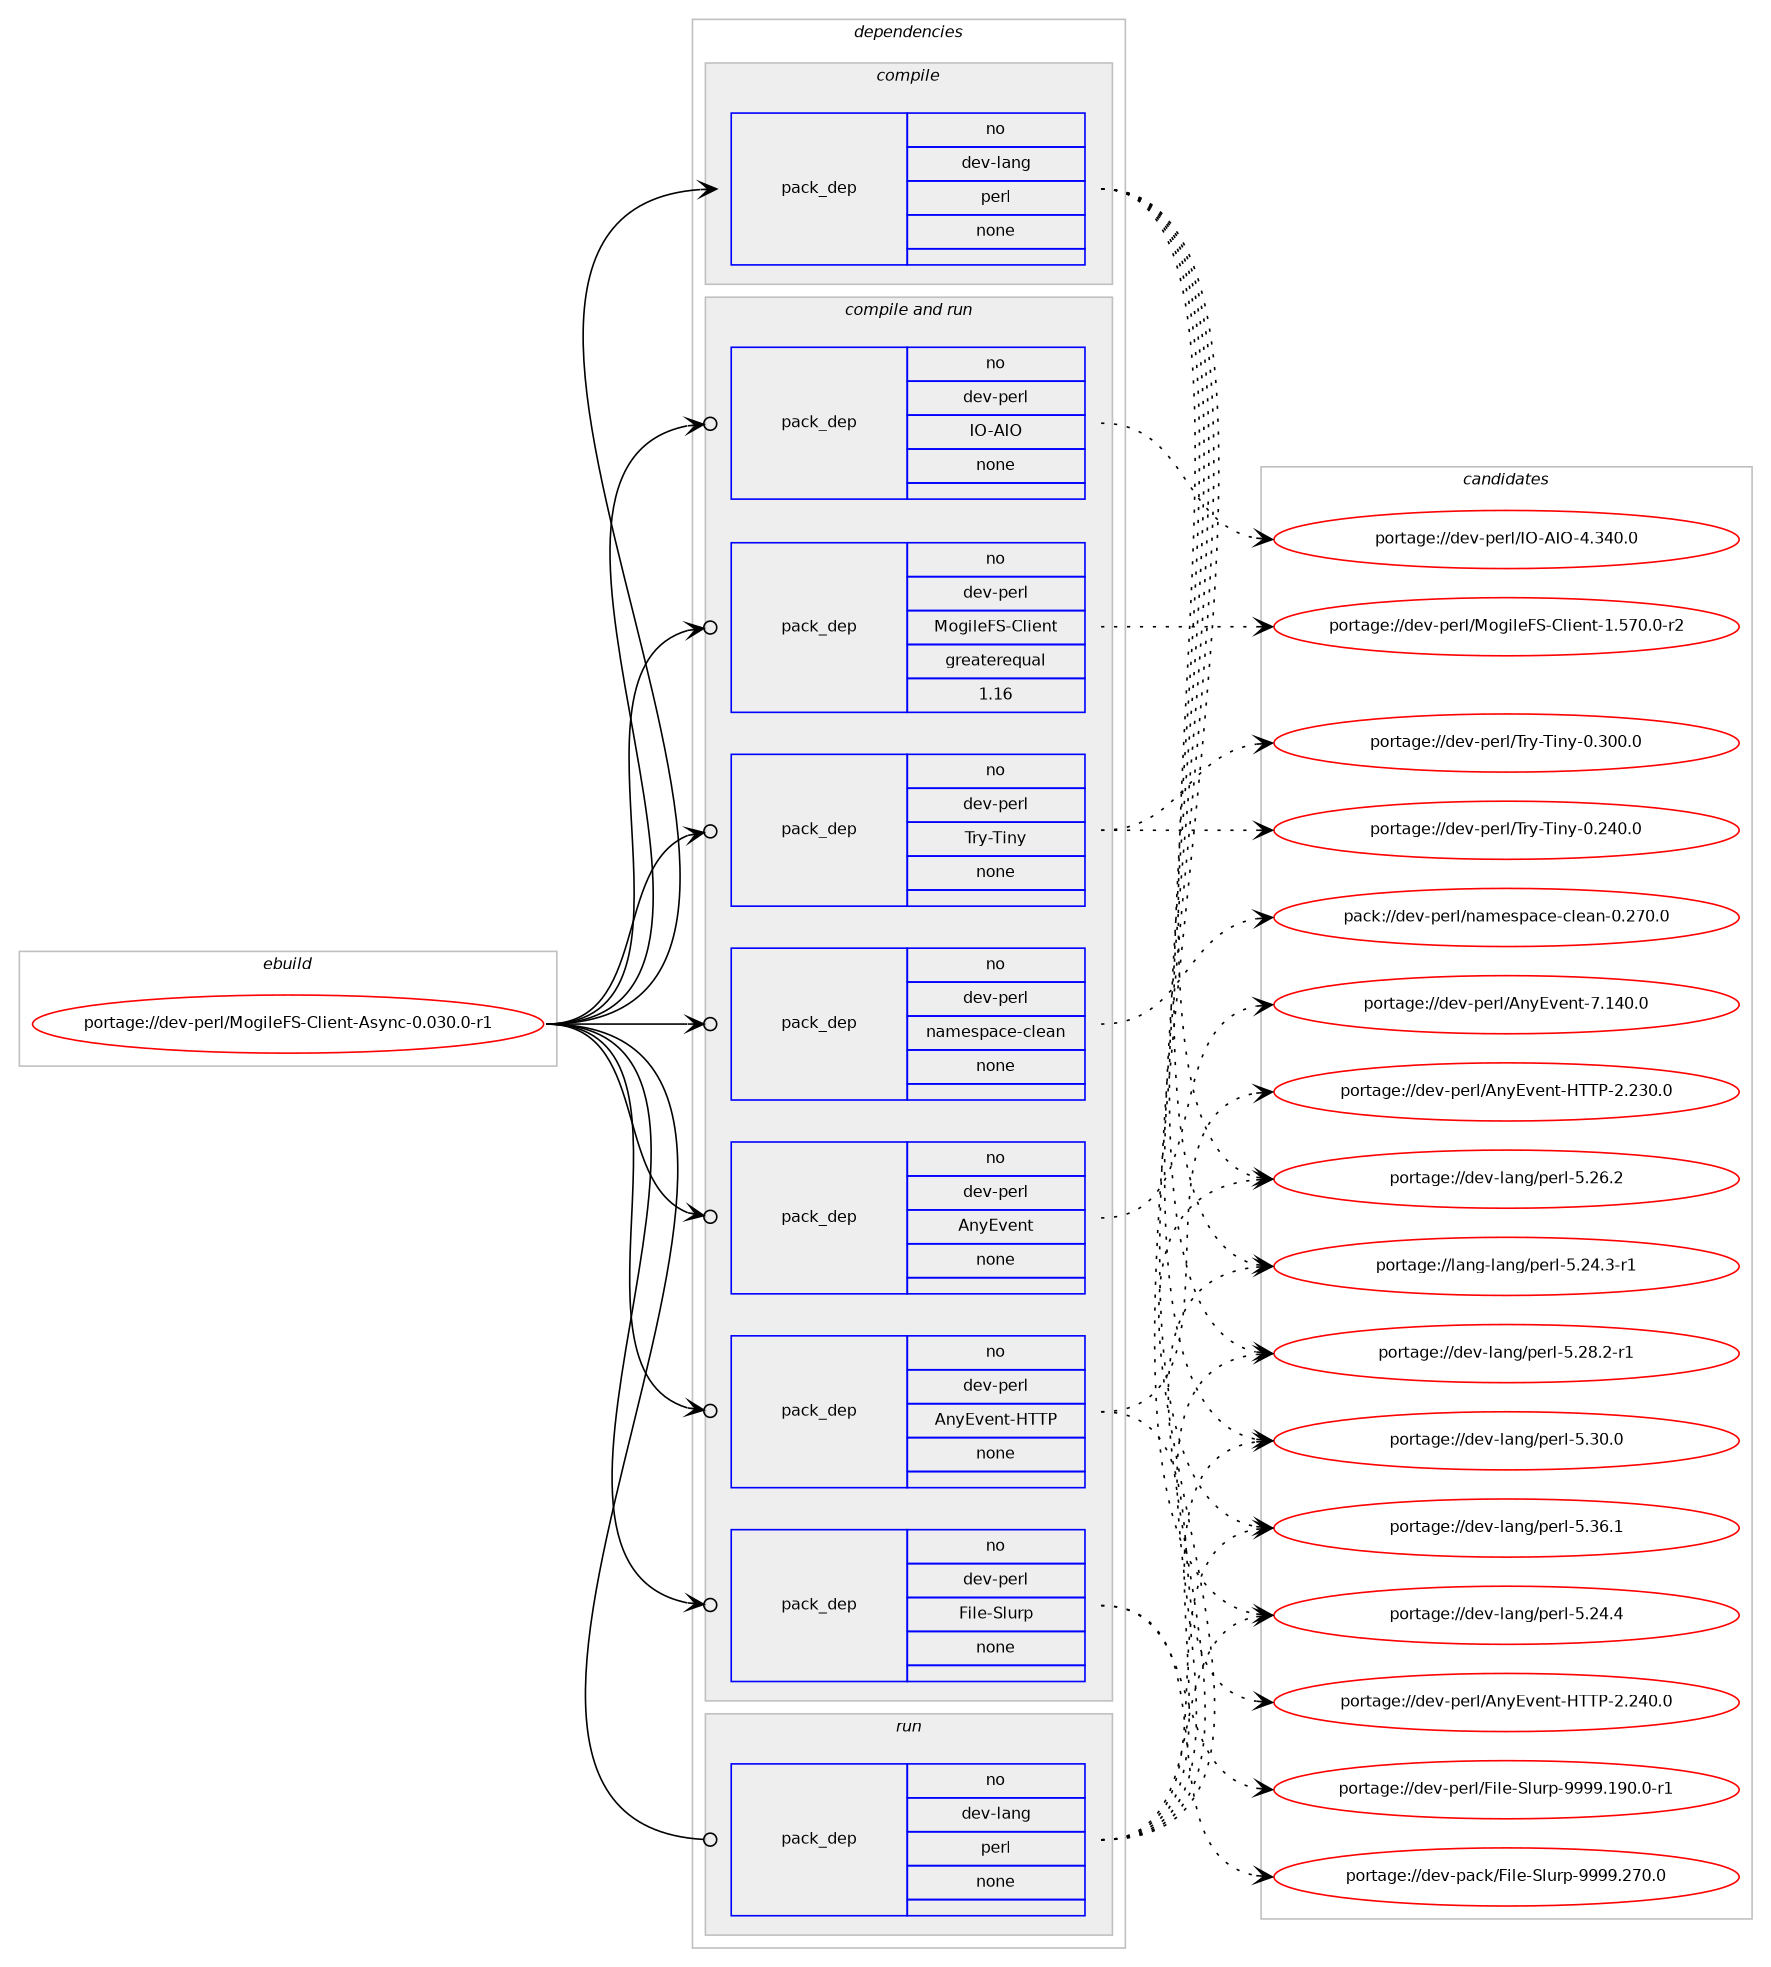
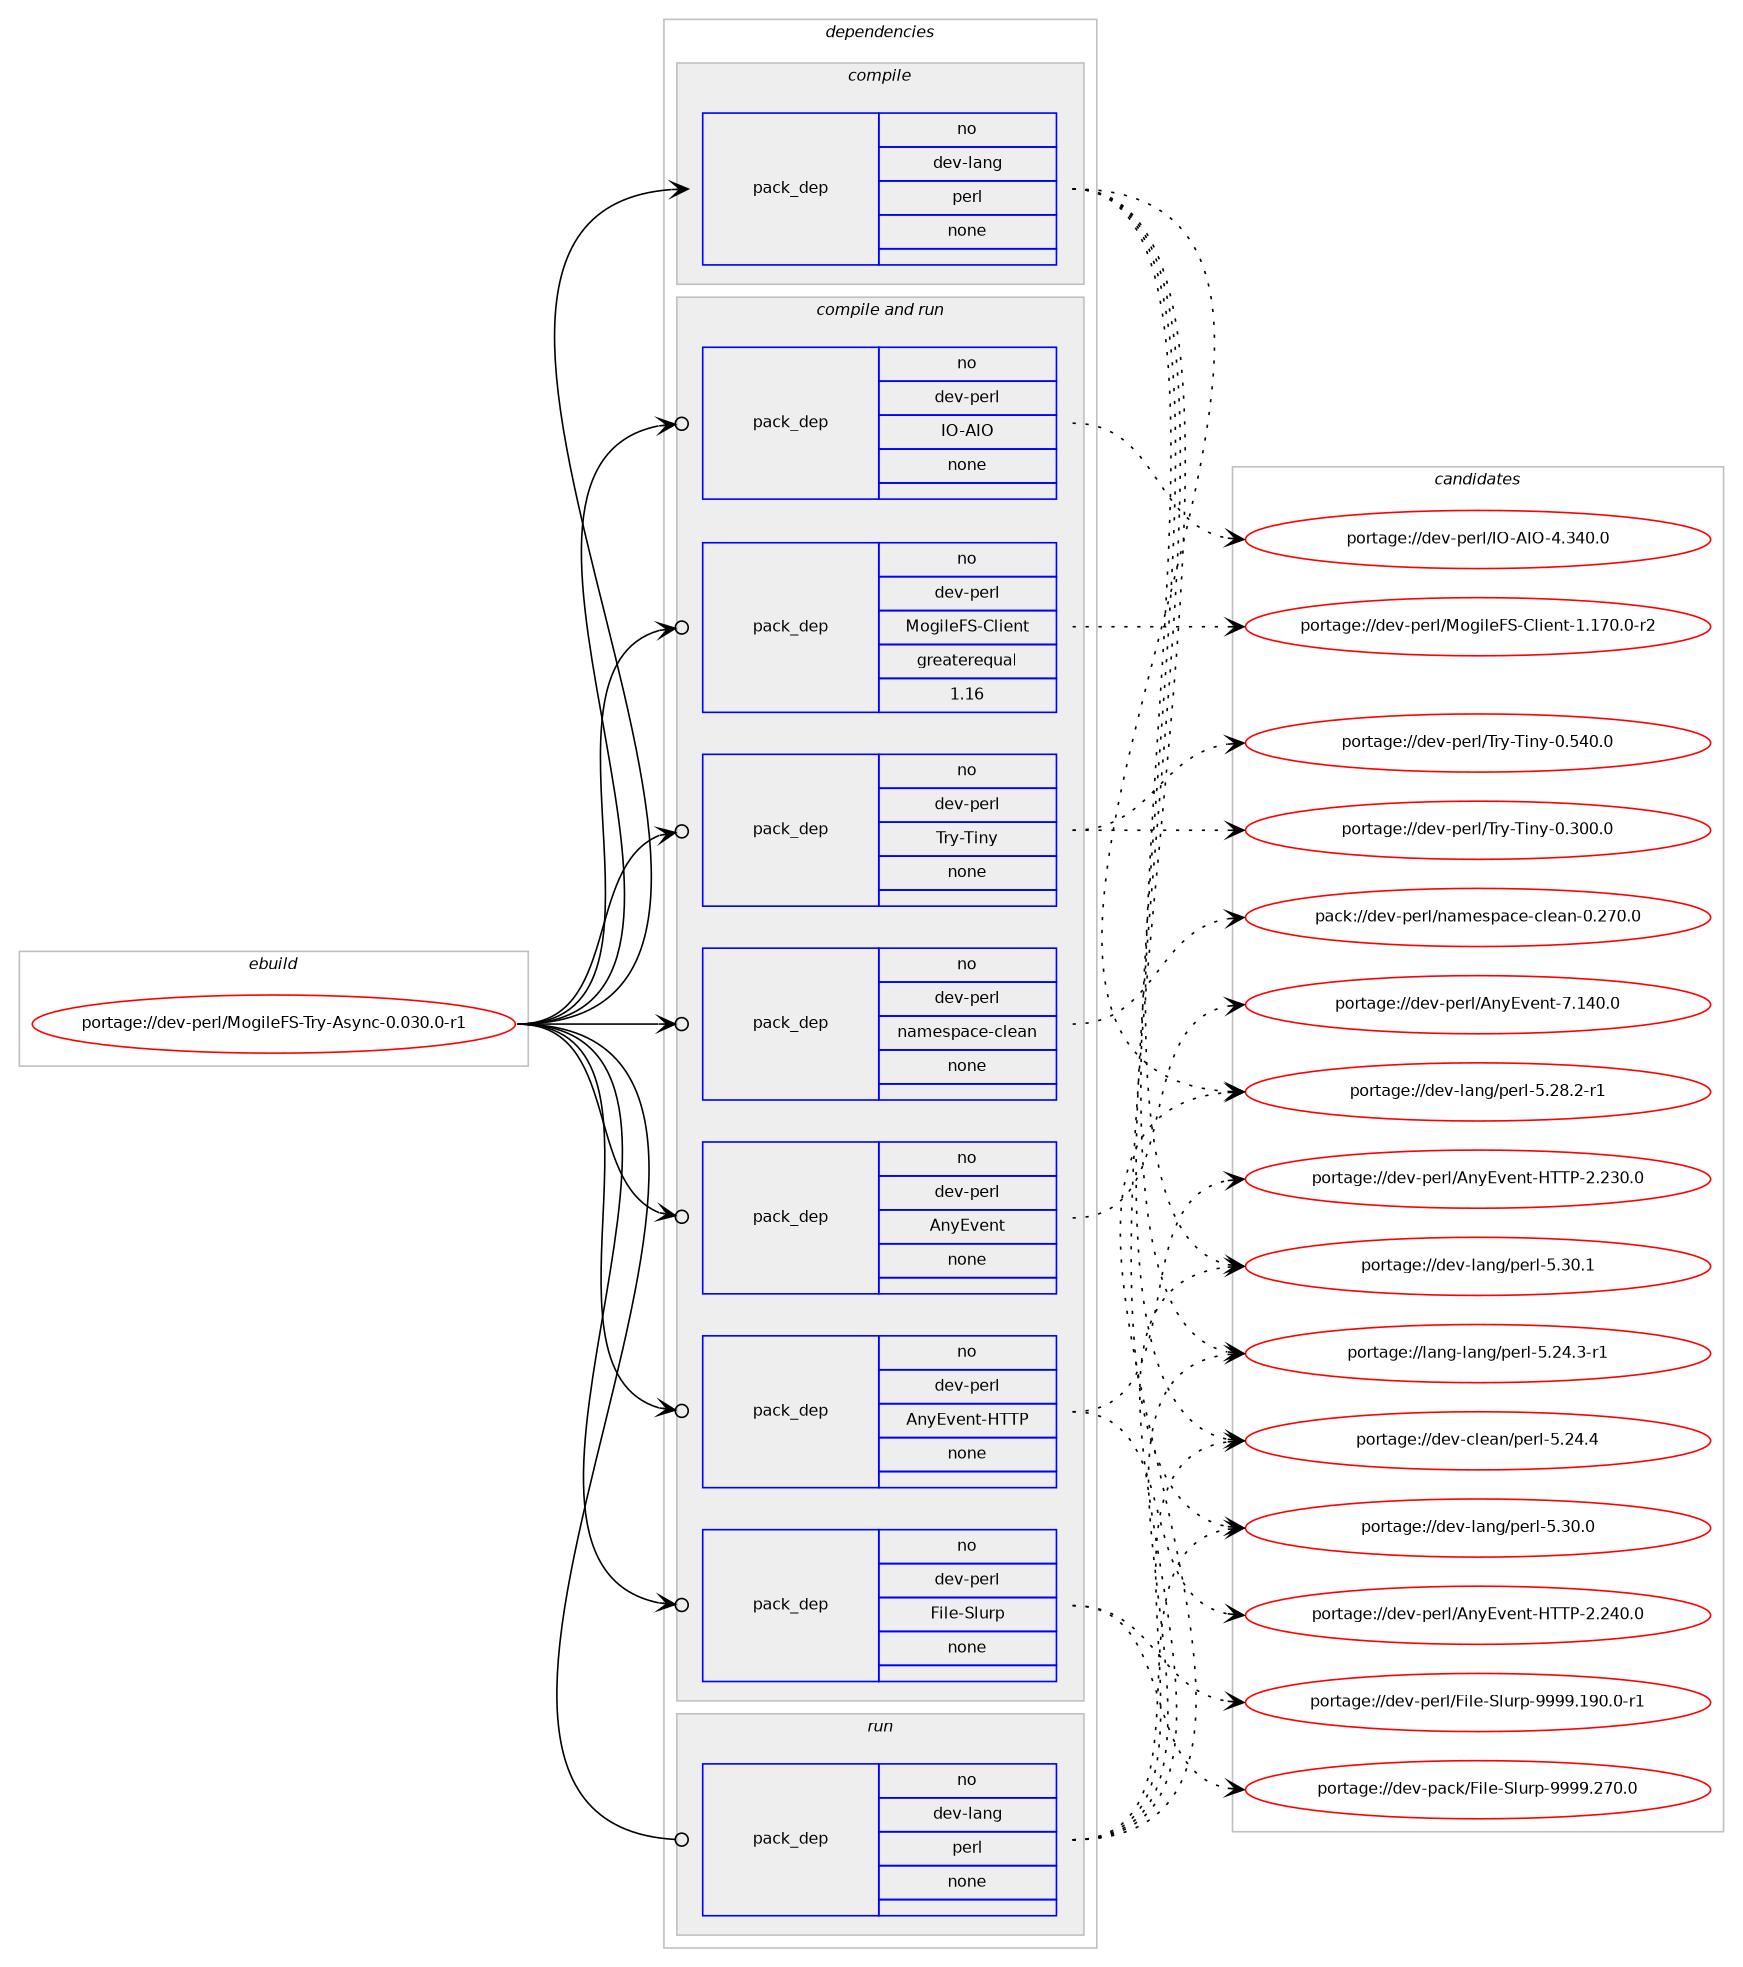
(1507, 627) -> (1478, 627)
(1507, 830) -> (1478, 743)
(288, 1024) -> (274, 1024)
(1507, 1179) -> none
(1507, 1528) -> (1478, 1266)
(1507, 1615) -> (1478, 1441)
